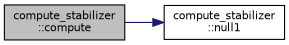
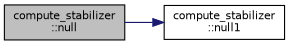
(65, 22) -> (65, 22)
